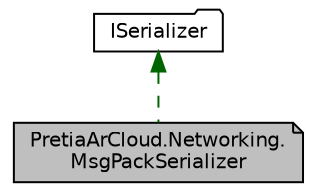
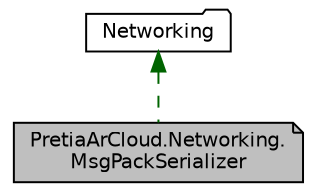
(158, 33) -> (158, 33)
